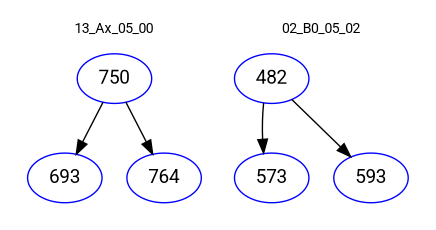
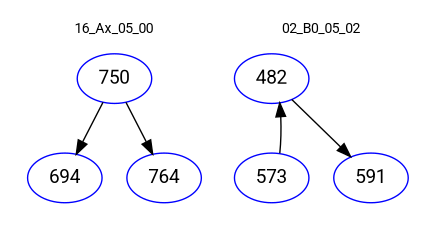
(114, 30) -> (114, 30)
(262, 121) -> (281, 135)
(65, 178) -> (65, 178)
(371, 178) -> (371, 178)
